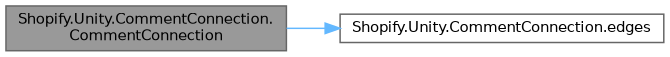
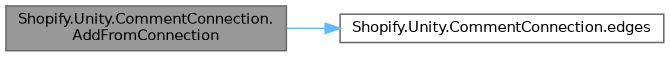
(146, 28) -> (146, 28)
